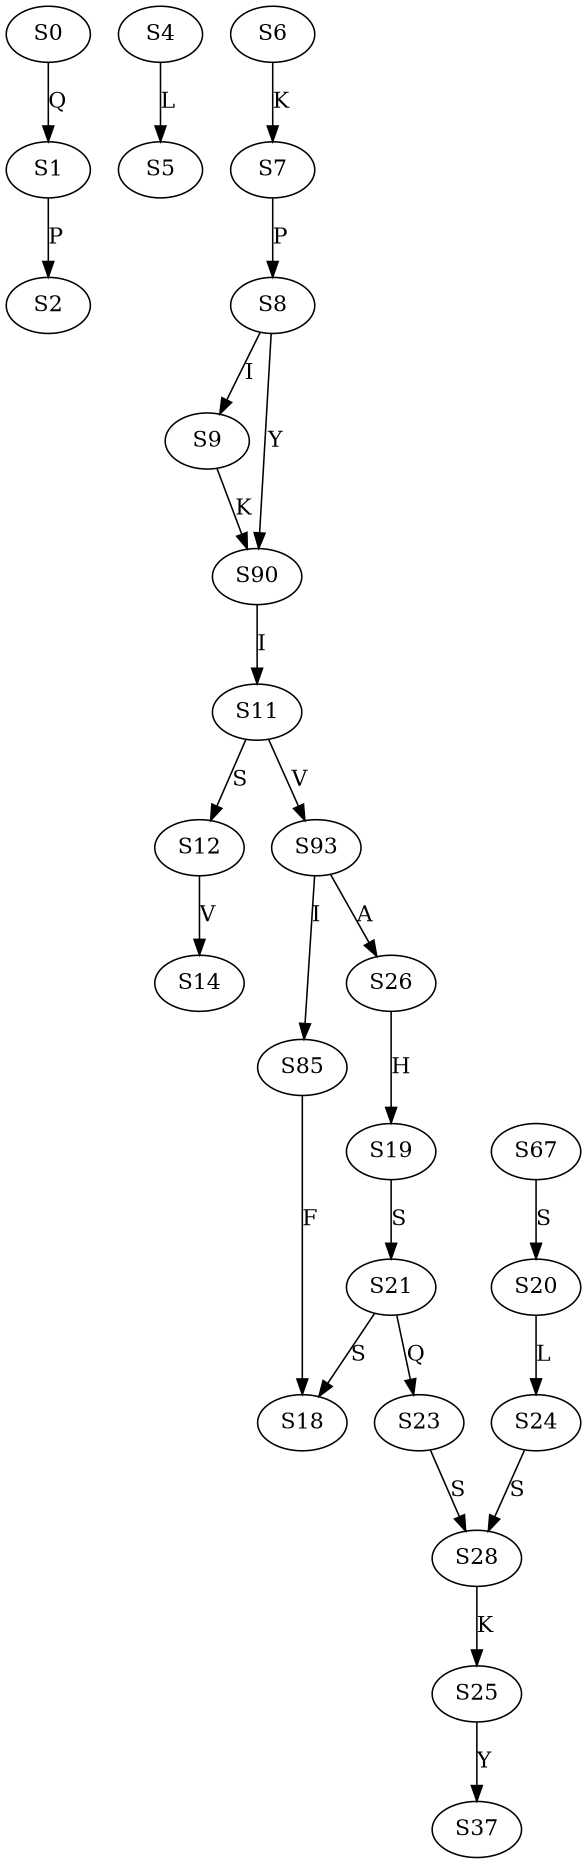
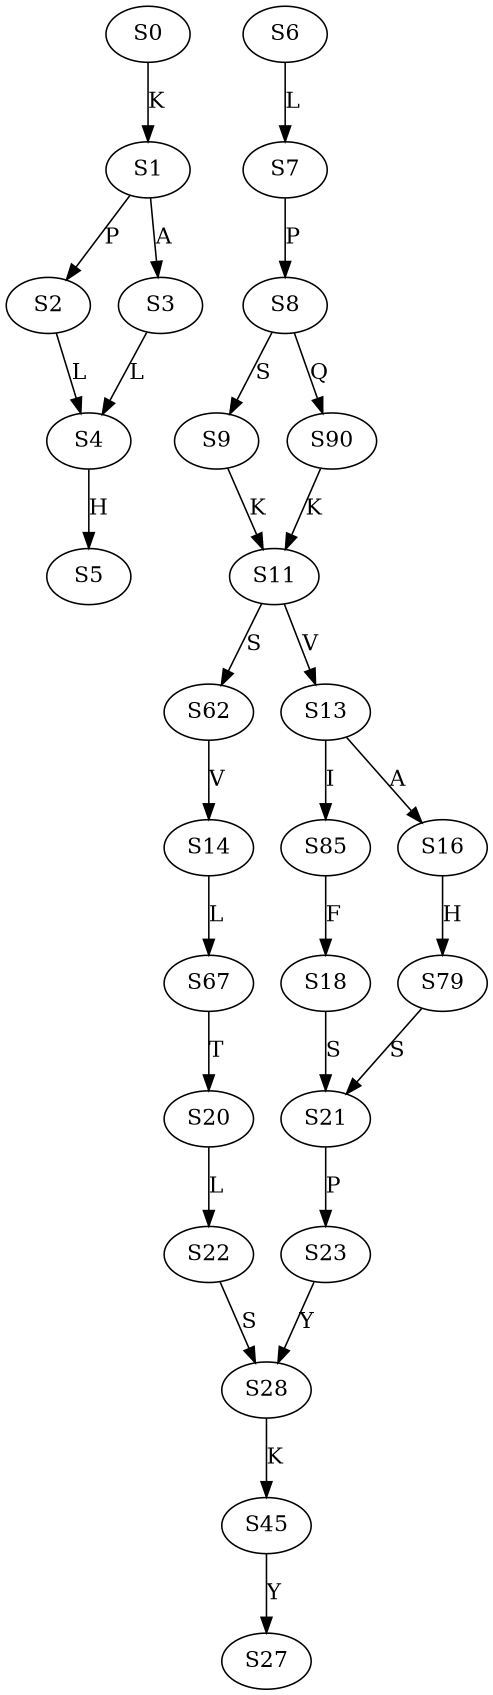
(58, 102) -> (157, 102)
(168, 102) -> (99, 509)
(281, 102) -> (293, 102)
none -> (161, 305)
none -> (66, 366)
(249, 373) -> (263, 373)
(276, 441) -> (319, 373)
(229, 501) -> (242, 501)
(262, 644) -> (314, 509)
(199, 848) -> (209, 712)
(316, 848) -> (326, 712)
none -> (209, 908)
(391, 983) -> (443, 848)
(391, 1152) -> (443, 983)
(544, 1219) -> (217, 1051)
(351, 1348) -> (326, 1043)
(416, 1355) -> (333, 1187)
(536, 1423) -> (209, 1254)
(458, 1491) -> (307, 1322)
(477, 1694) -> (266, 1526)
(477, 1829) -> (266, 1661)
